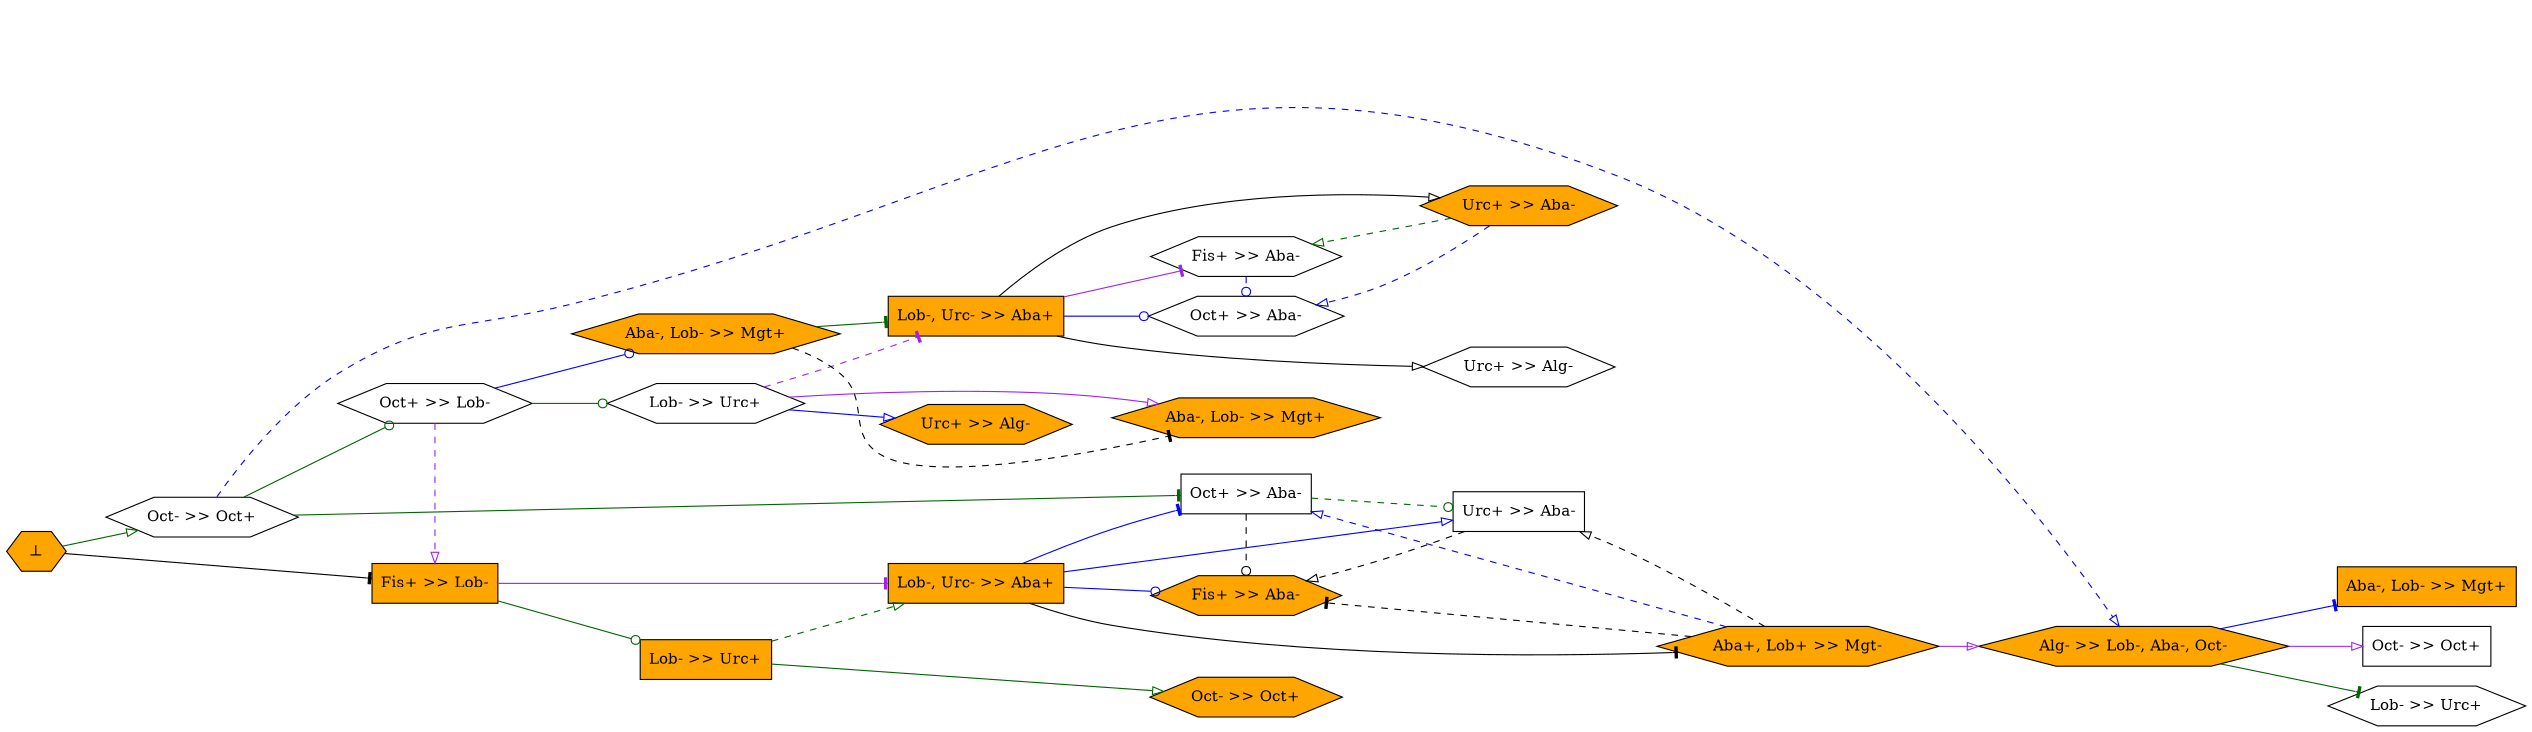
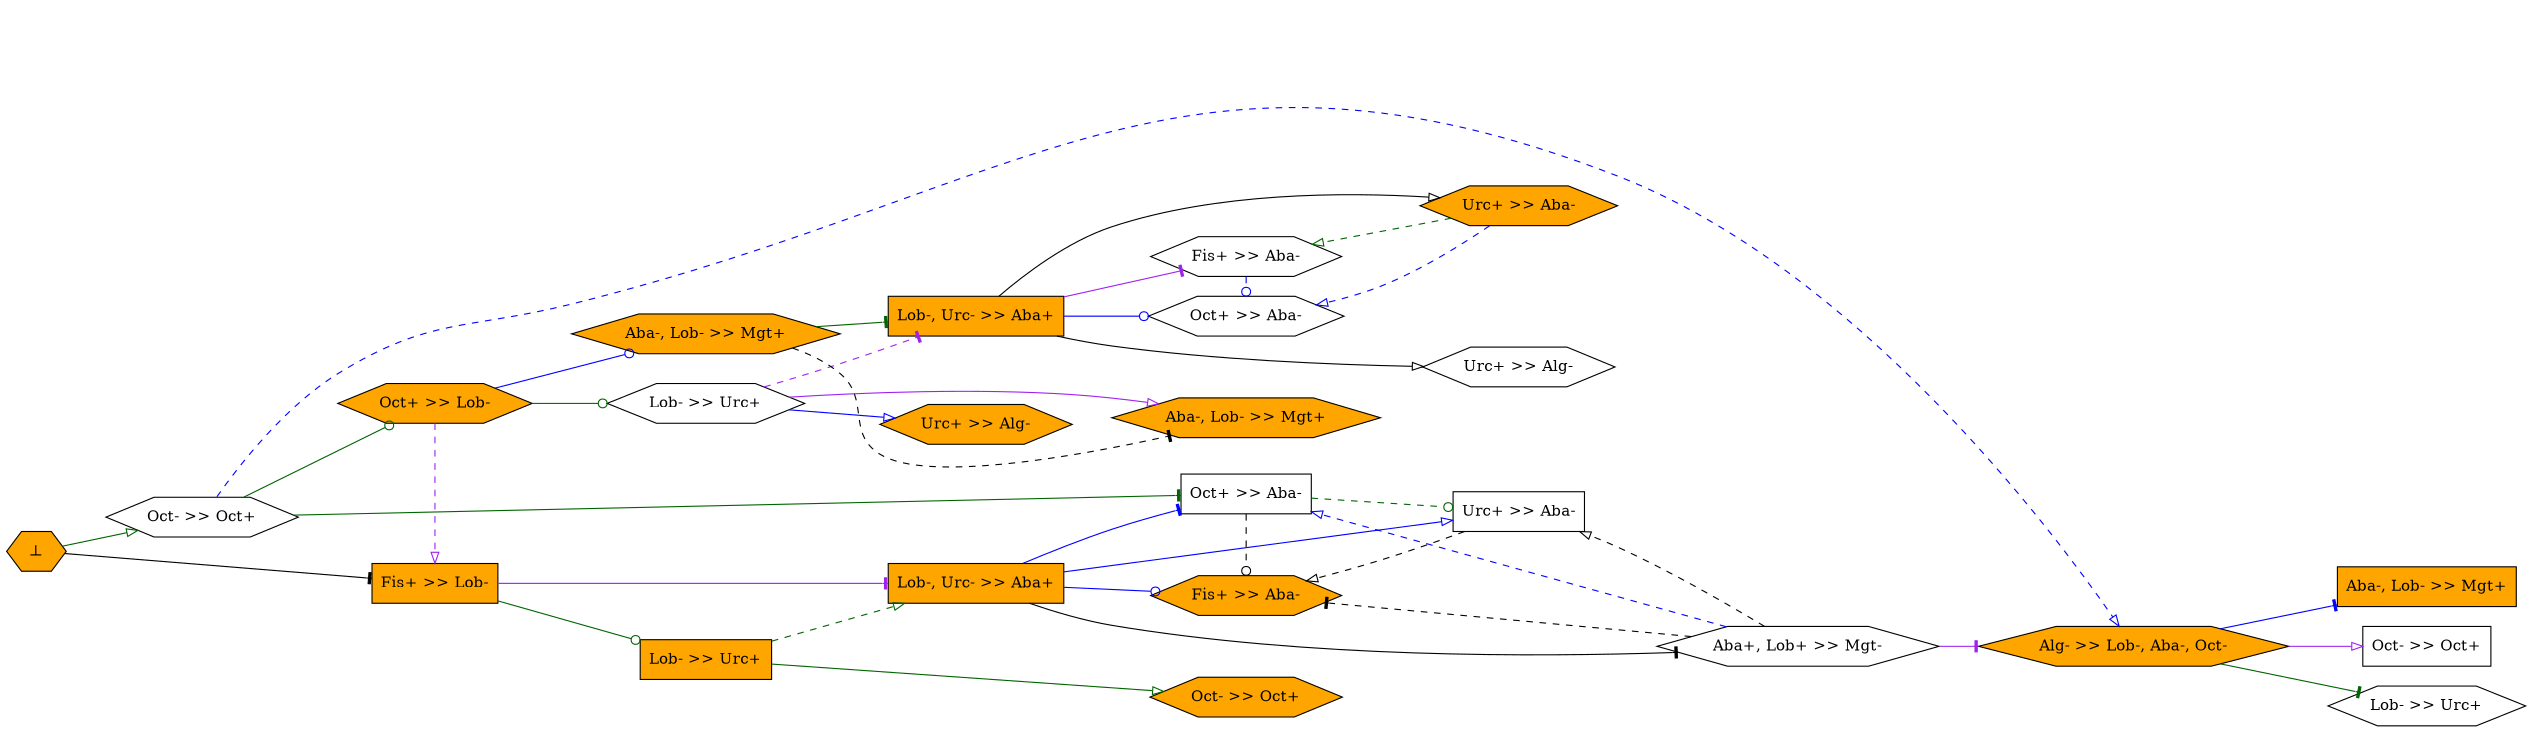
(435, 403) -> (435, 403)
(1798, 646) -> (1798, 646)
(1956, 646) -> (1956, 646)
